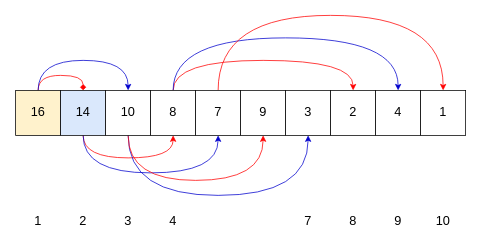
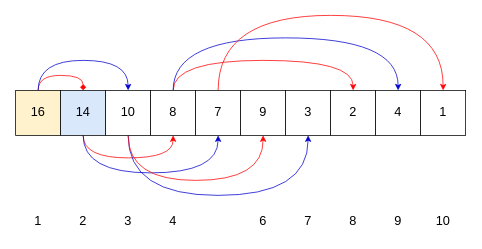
none -> (263, 222)
